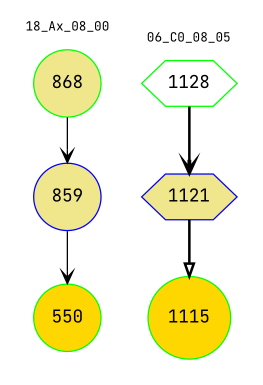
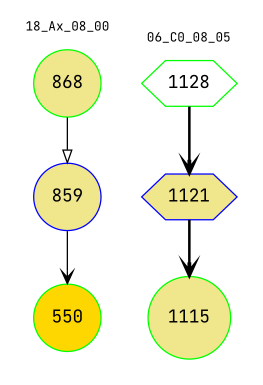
(67, 134) -> (67, 134)
(189, 242) -> (189, 242)
(189, 318) -> (189, 318)
